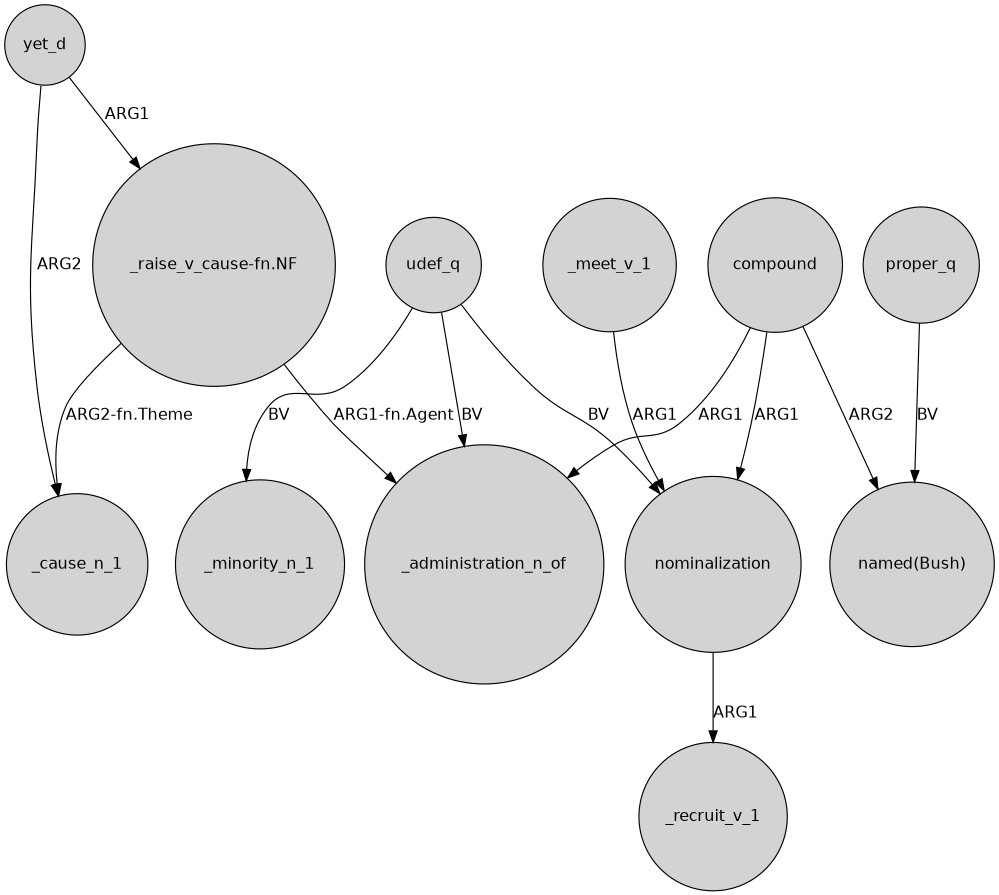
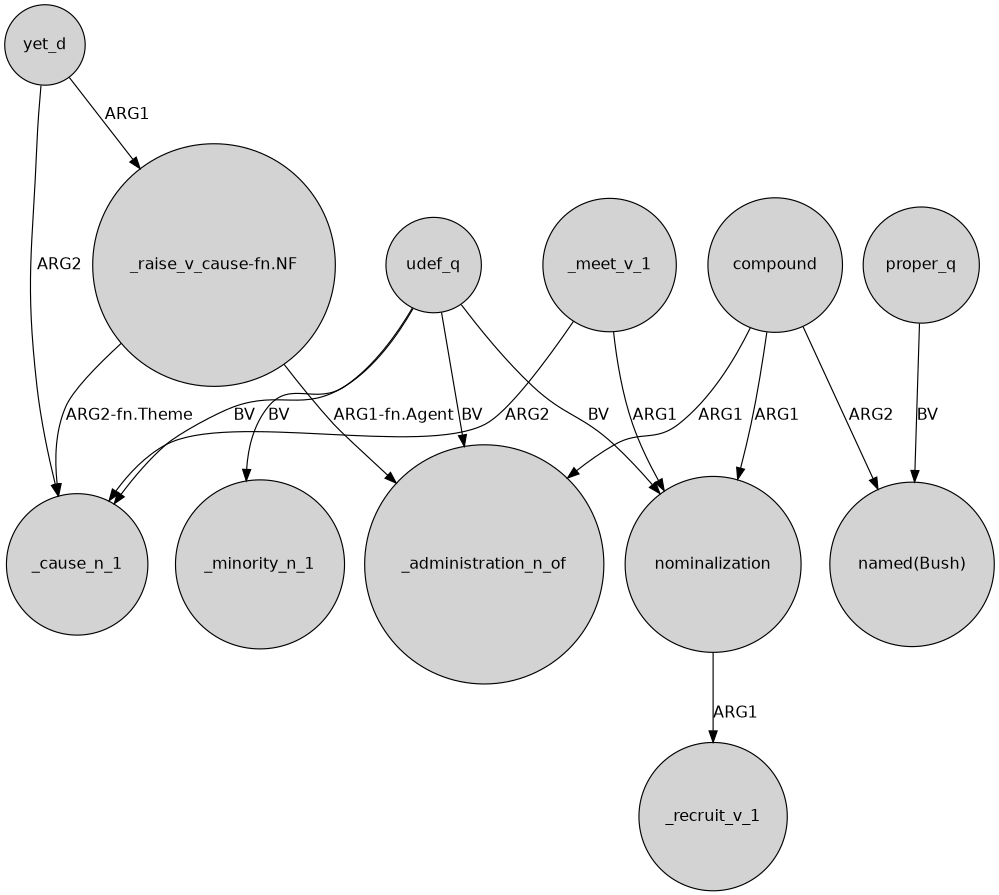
none -> (261, 401)
none -> (359, 436)
